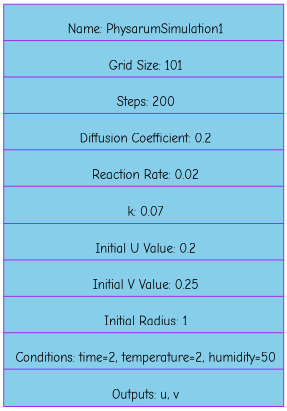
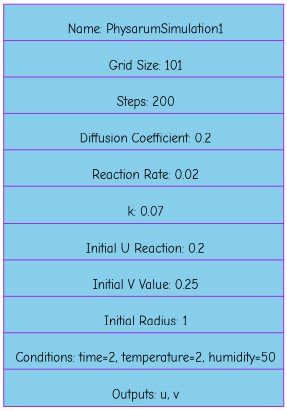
(144, 249) -> (144, 249)
